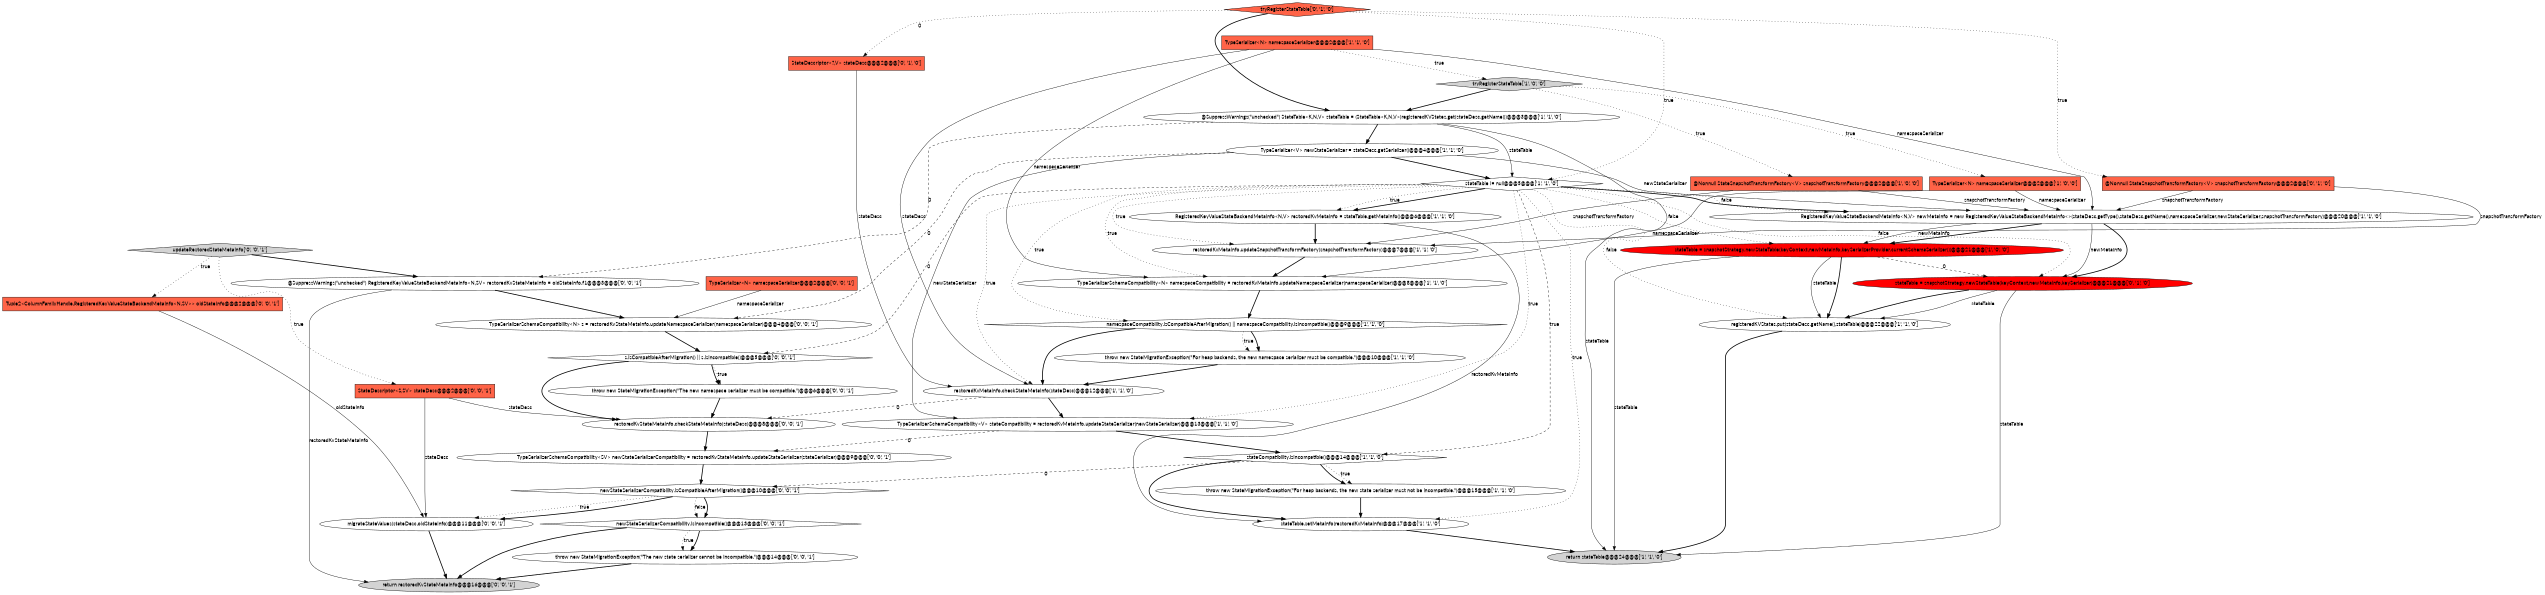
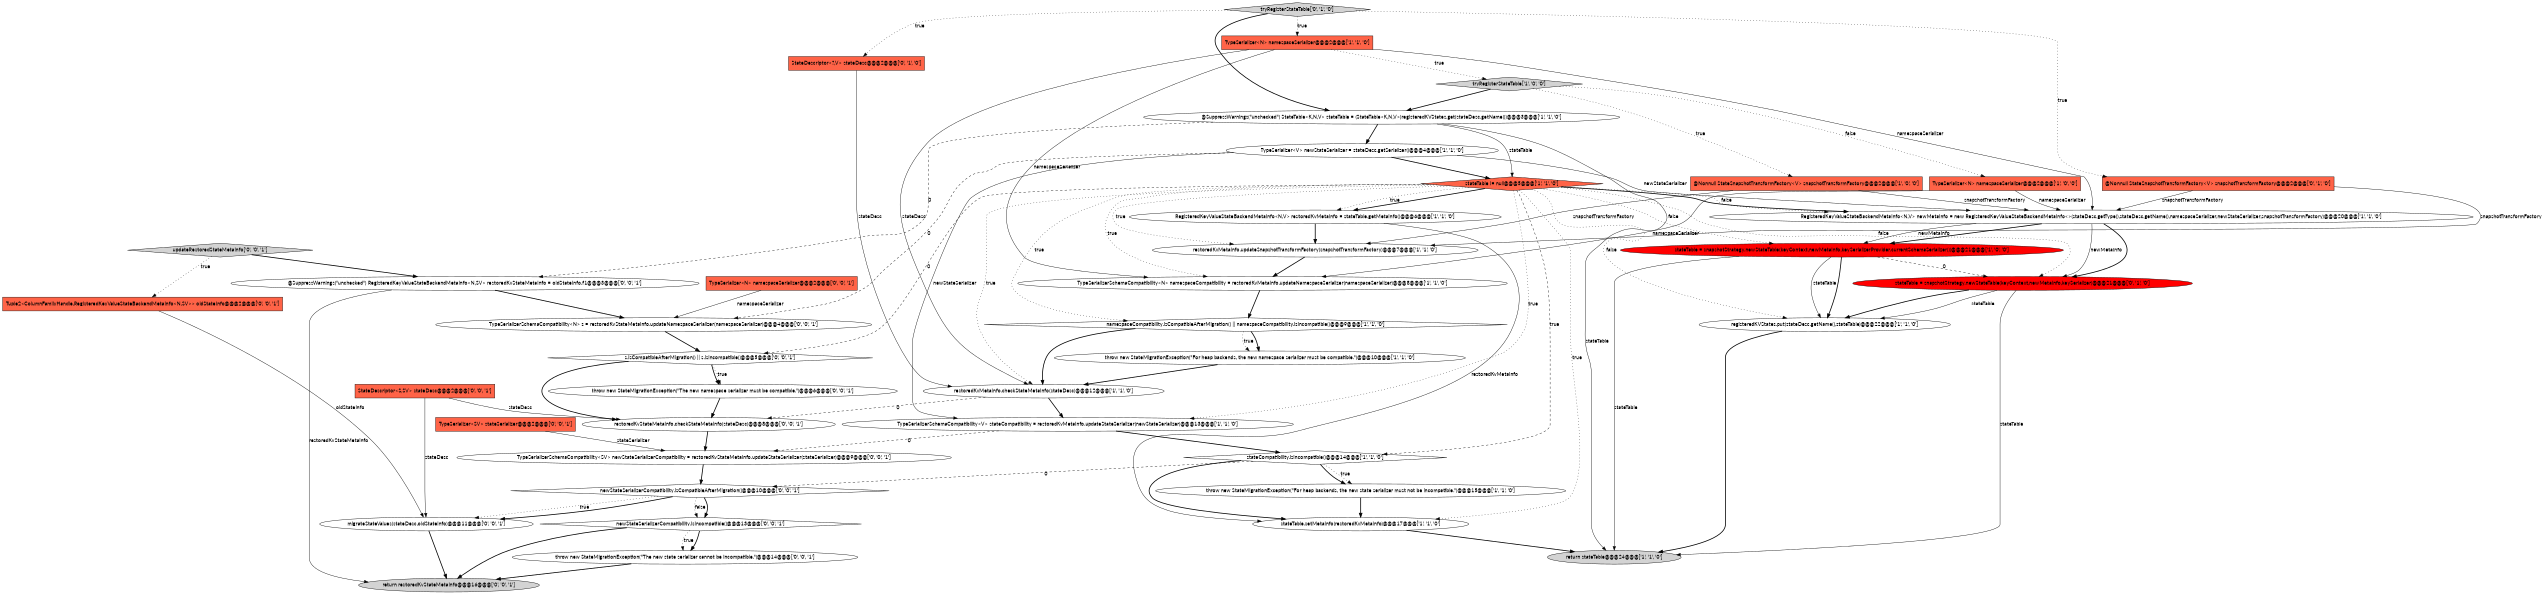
(1297, 10) -> (1297, 10)
(920, 26) -> (920, 26)
(1609, 29) -> (1297, 24)
(1851, 134) -> (1851, 134)
(1512, 184) -> (1512, 184)
(291, 323) -> none
none -> (506, 424)
